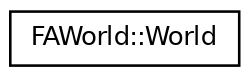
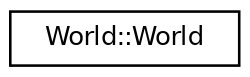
(125, 39) -> (125, 39)
